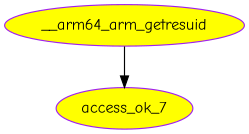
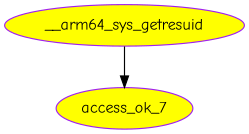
(124, 25) -> (124, 25)
